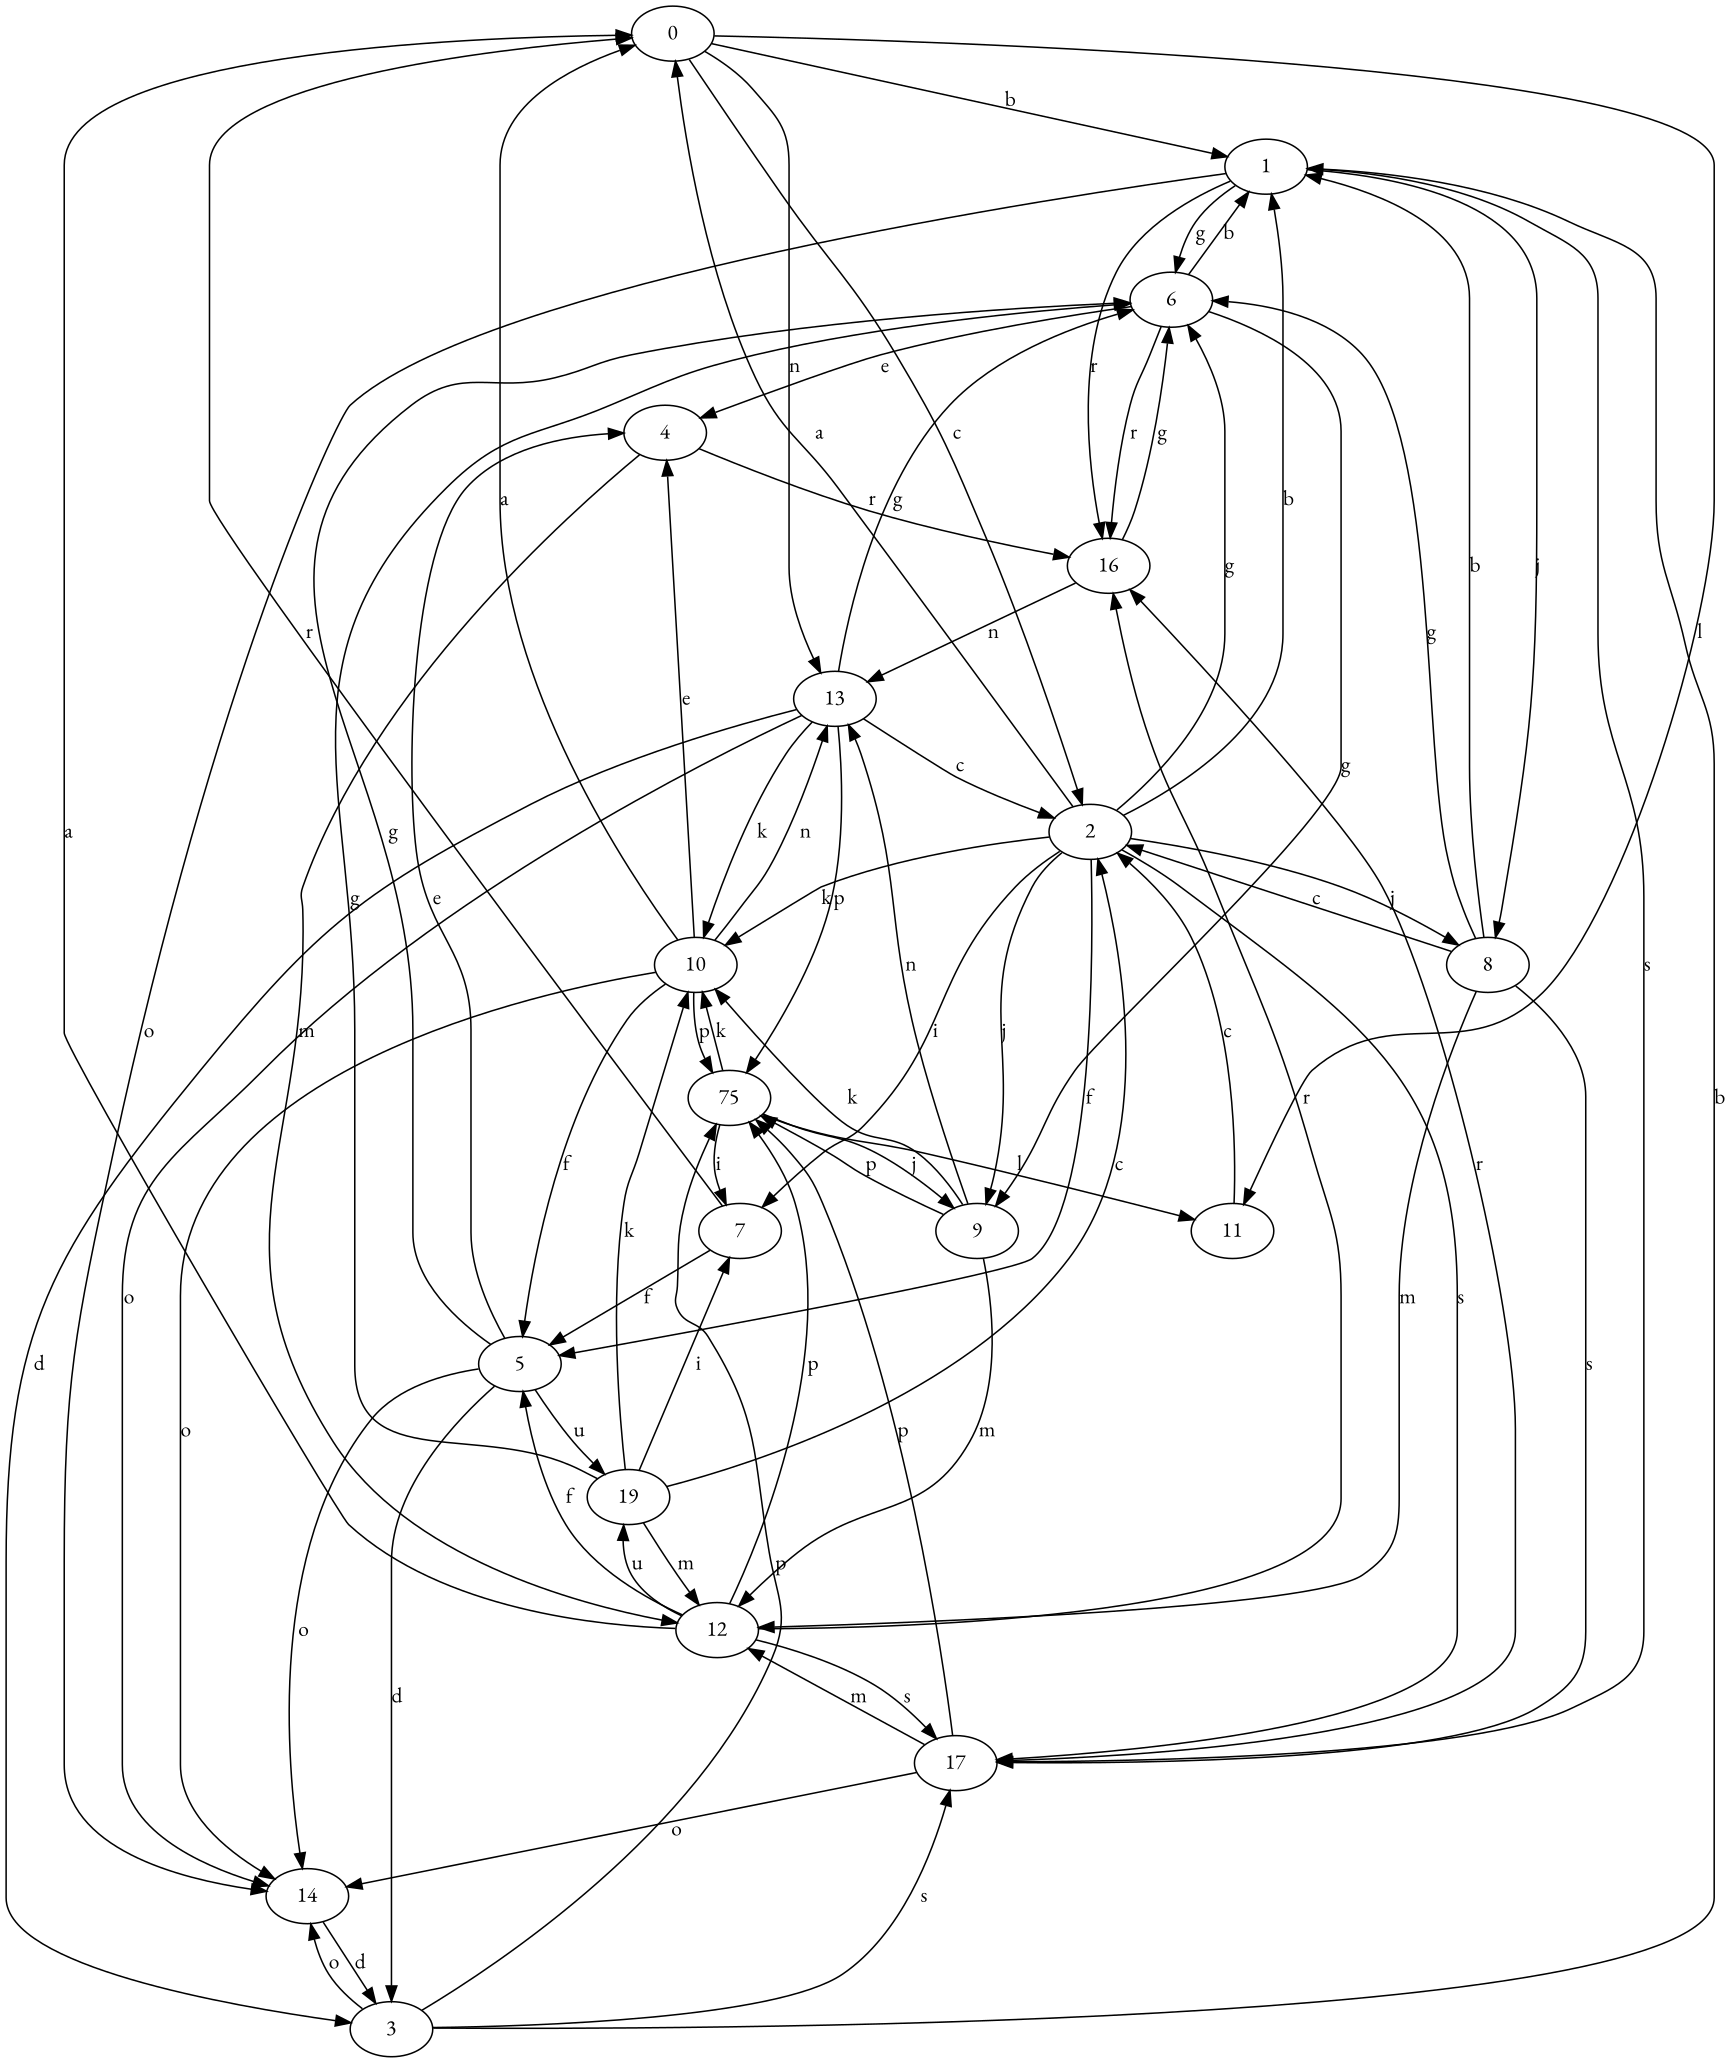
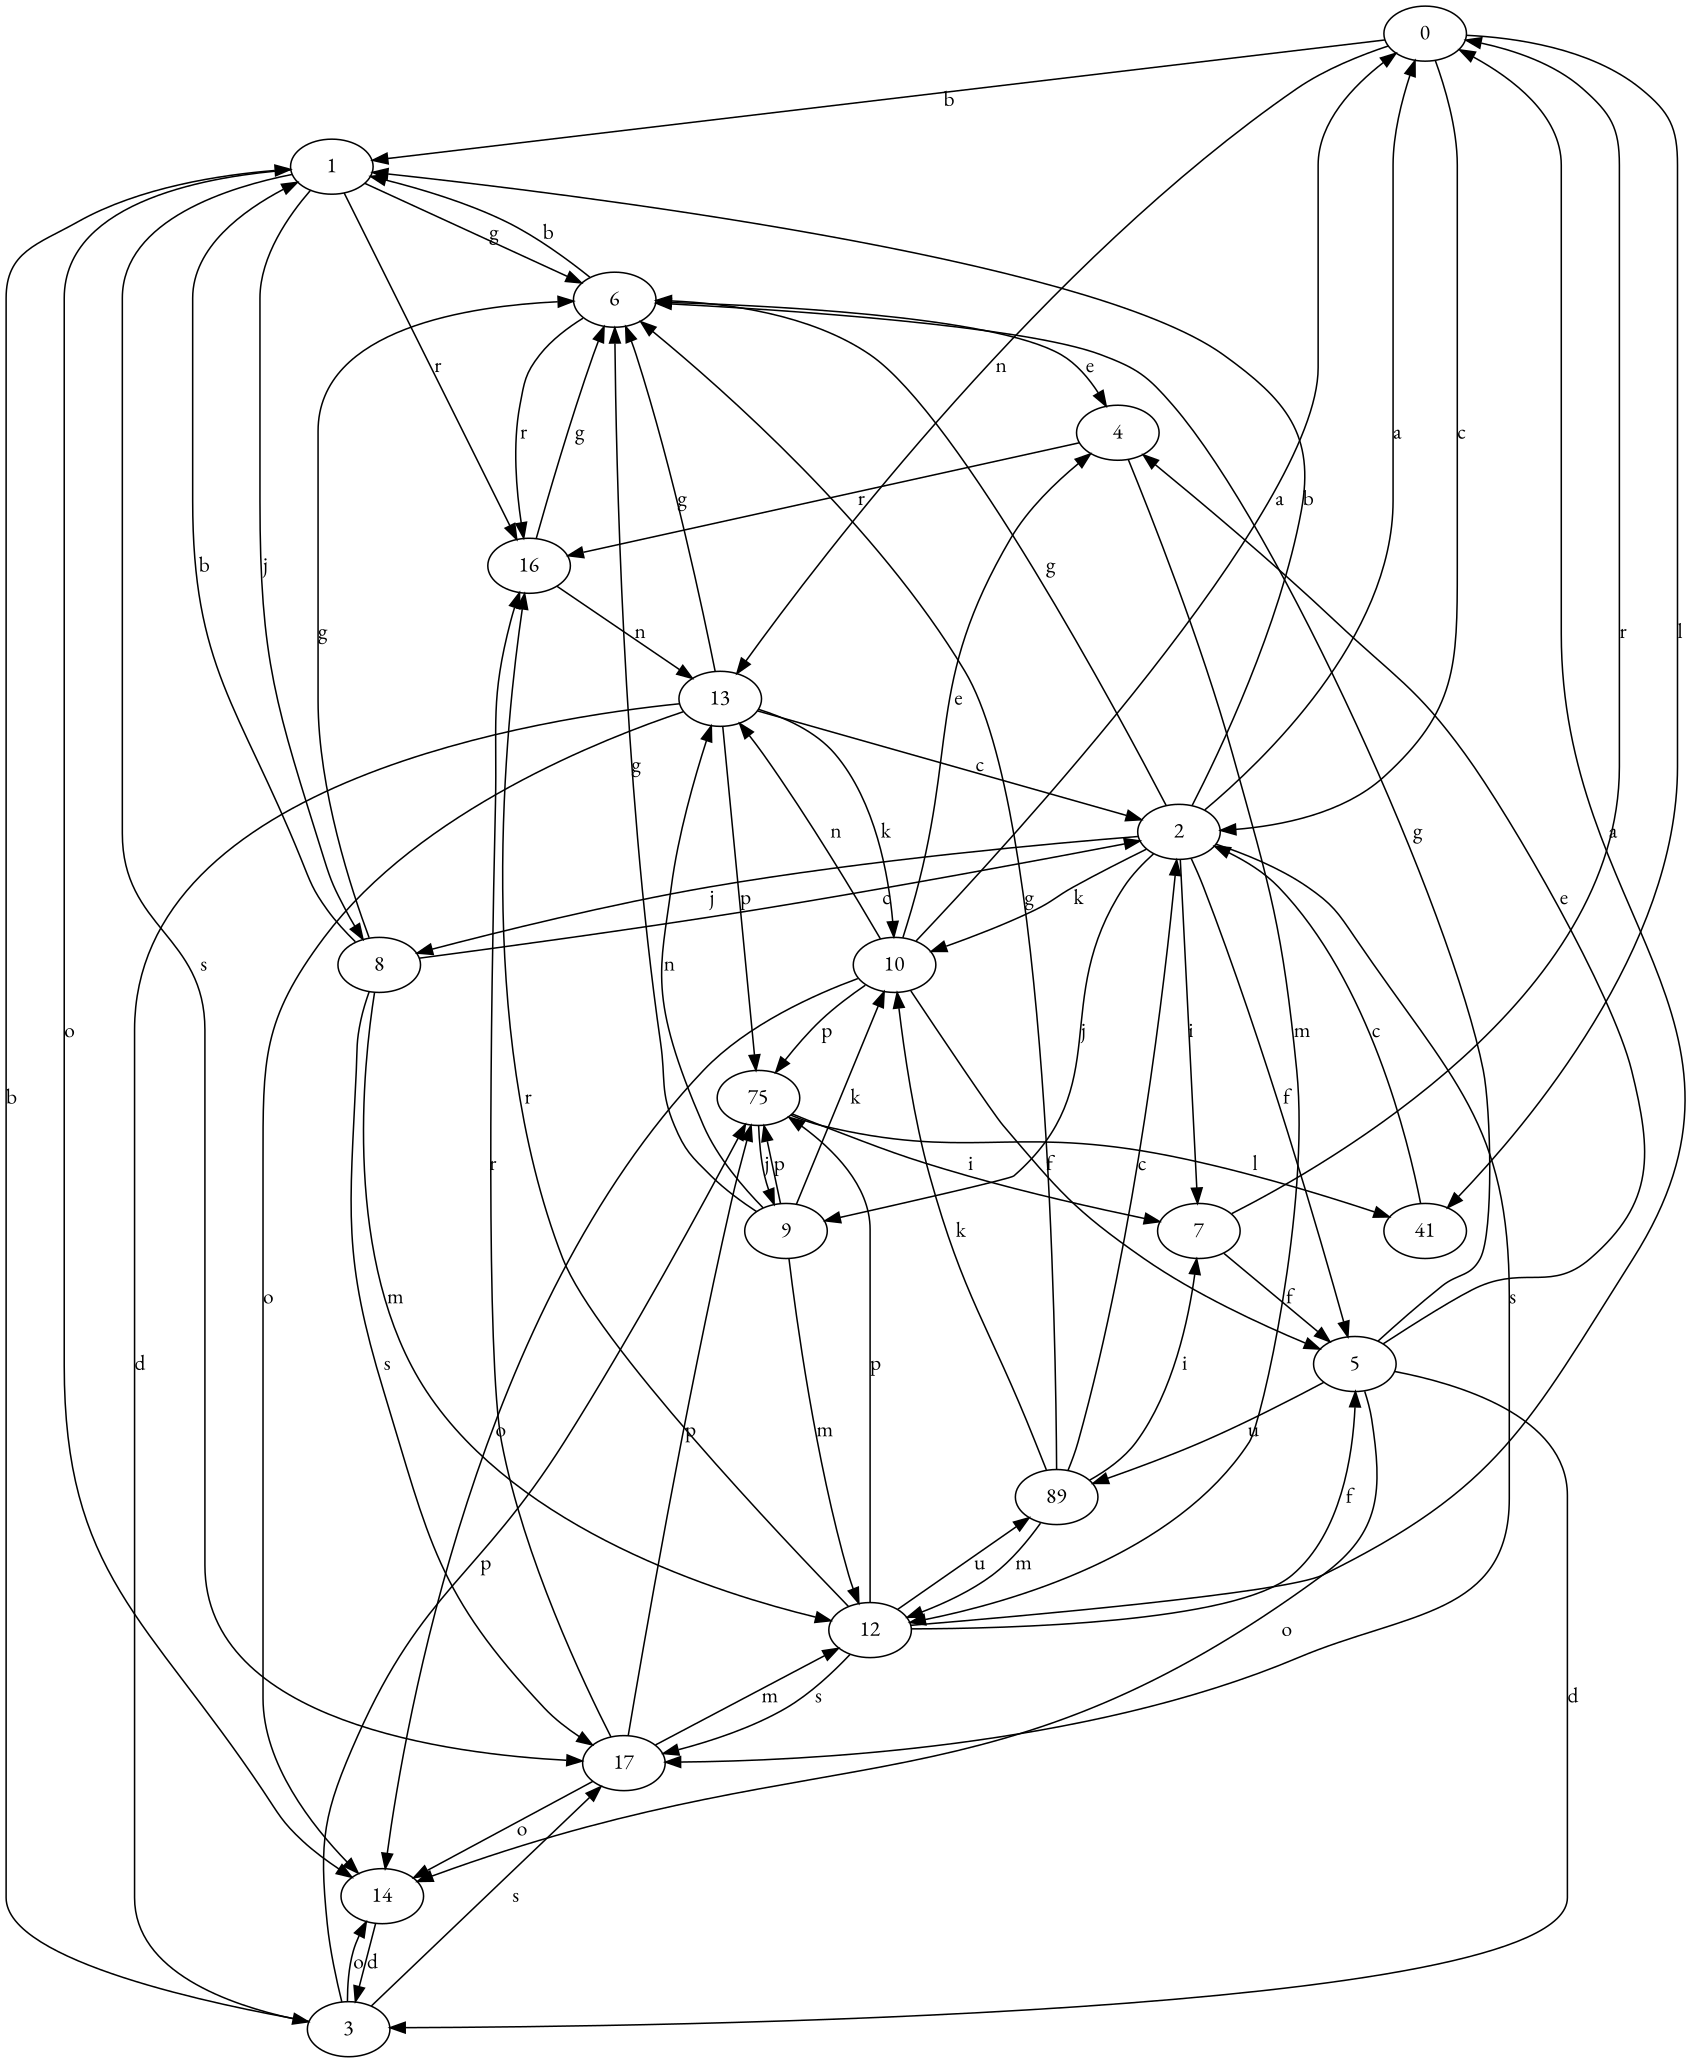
(1337, 777) -> (634, 796)
(714, 1039) -> none
(1233, 1231) -> (1425, 1231)
(628, 1497) -> (1057, 1497)
